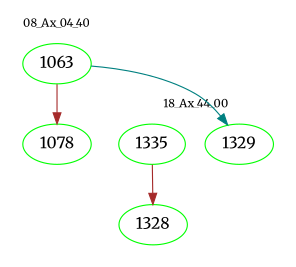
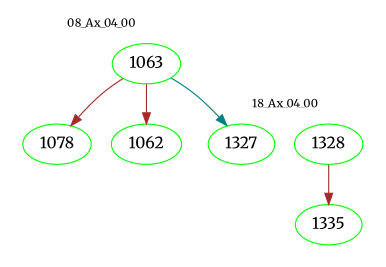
(57, 24) -> (102, 24)
(196, 105) -> (286, 105)
none -> (146, 144)
(239, 144) -> (242, 144)
(153, 179) -> (329, 179)
